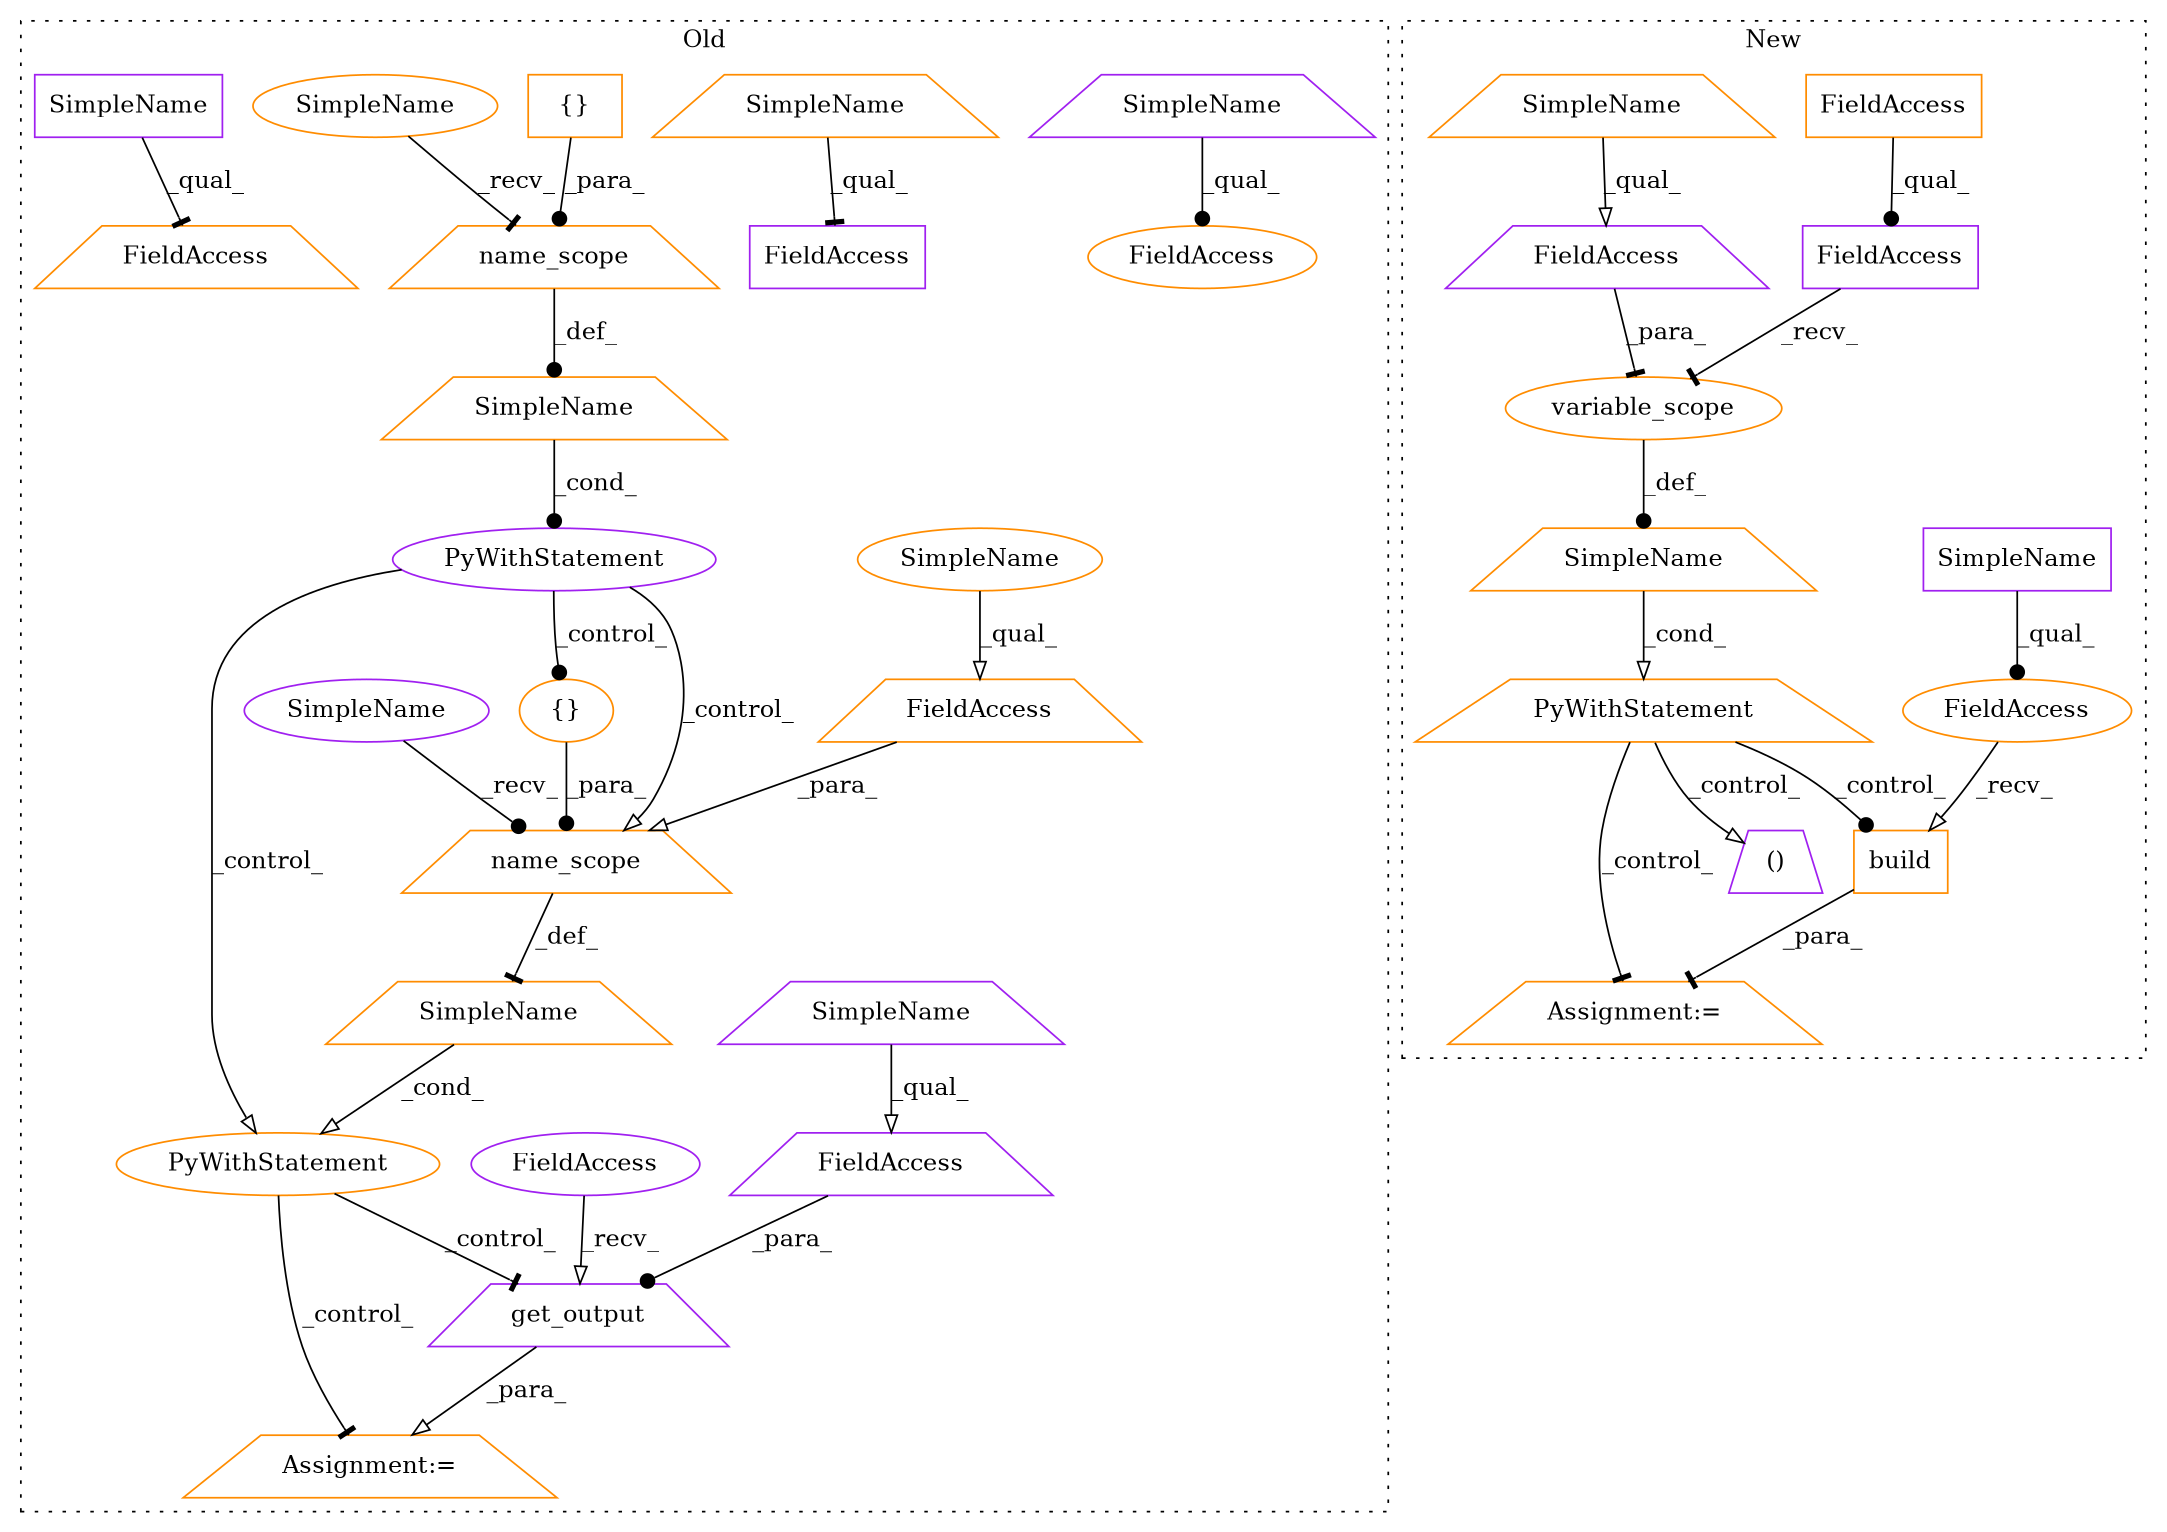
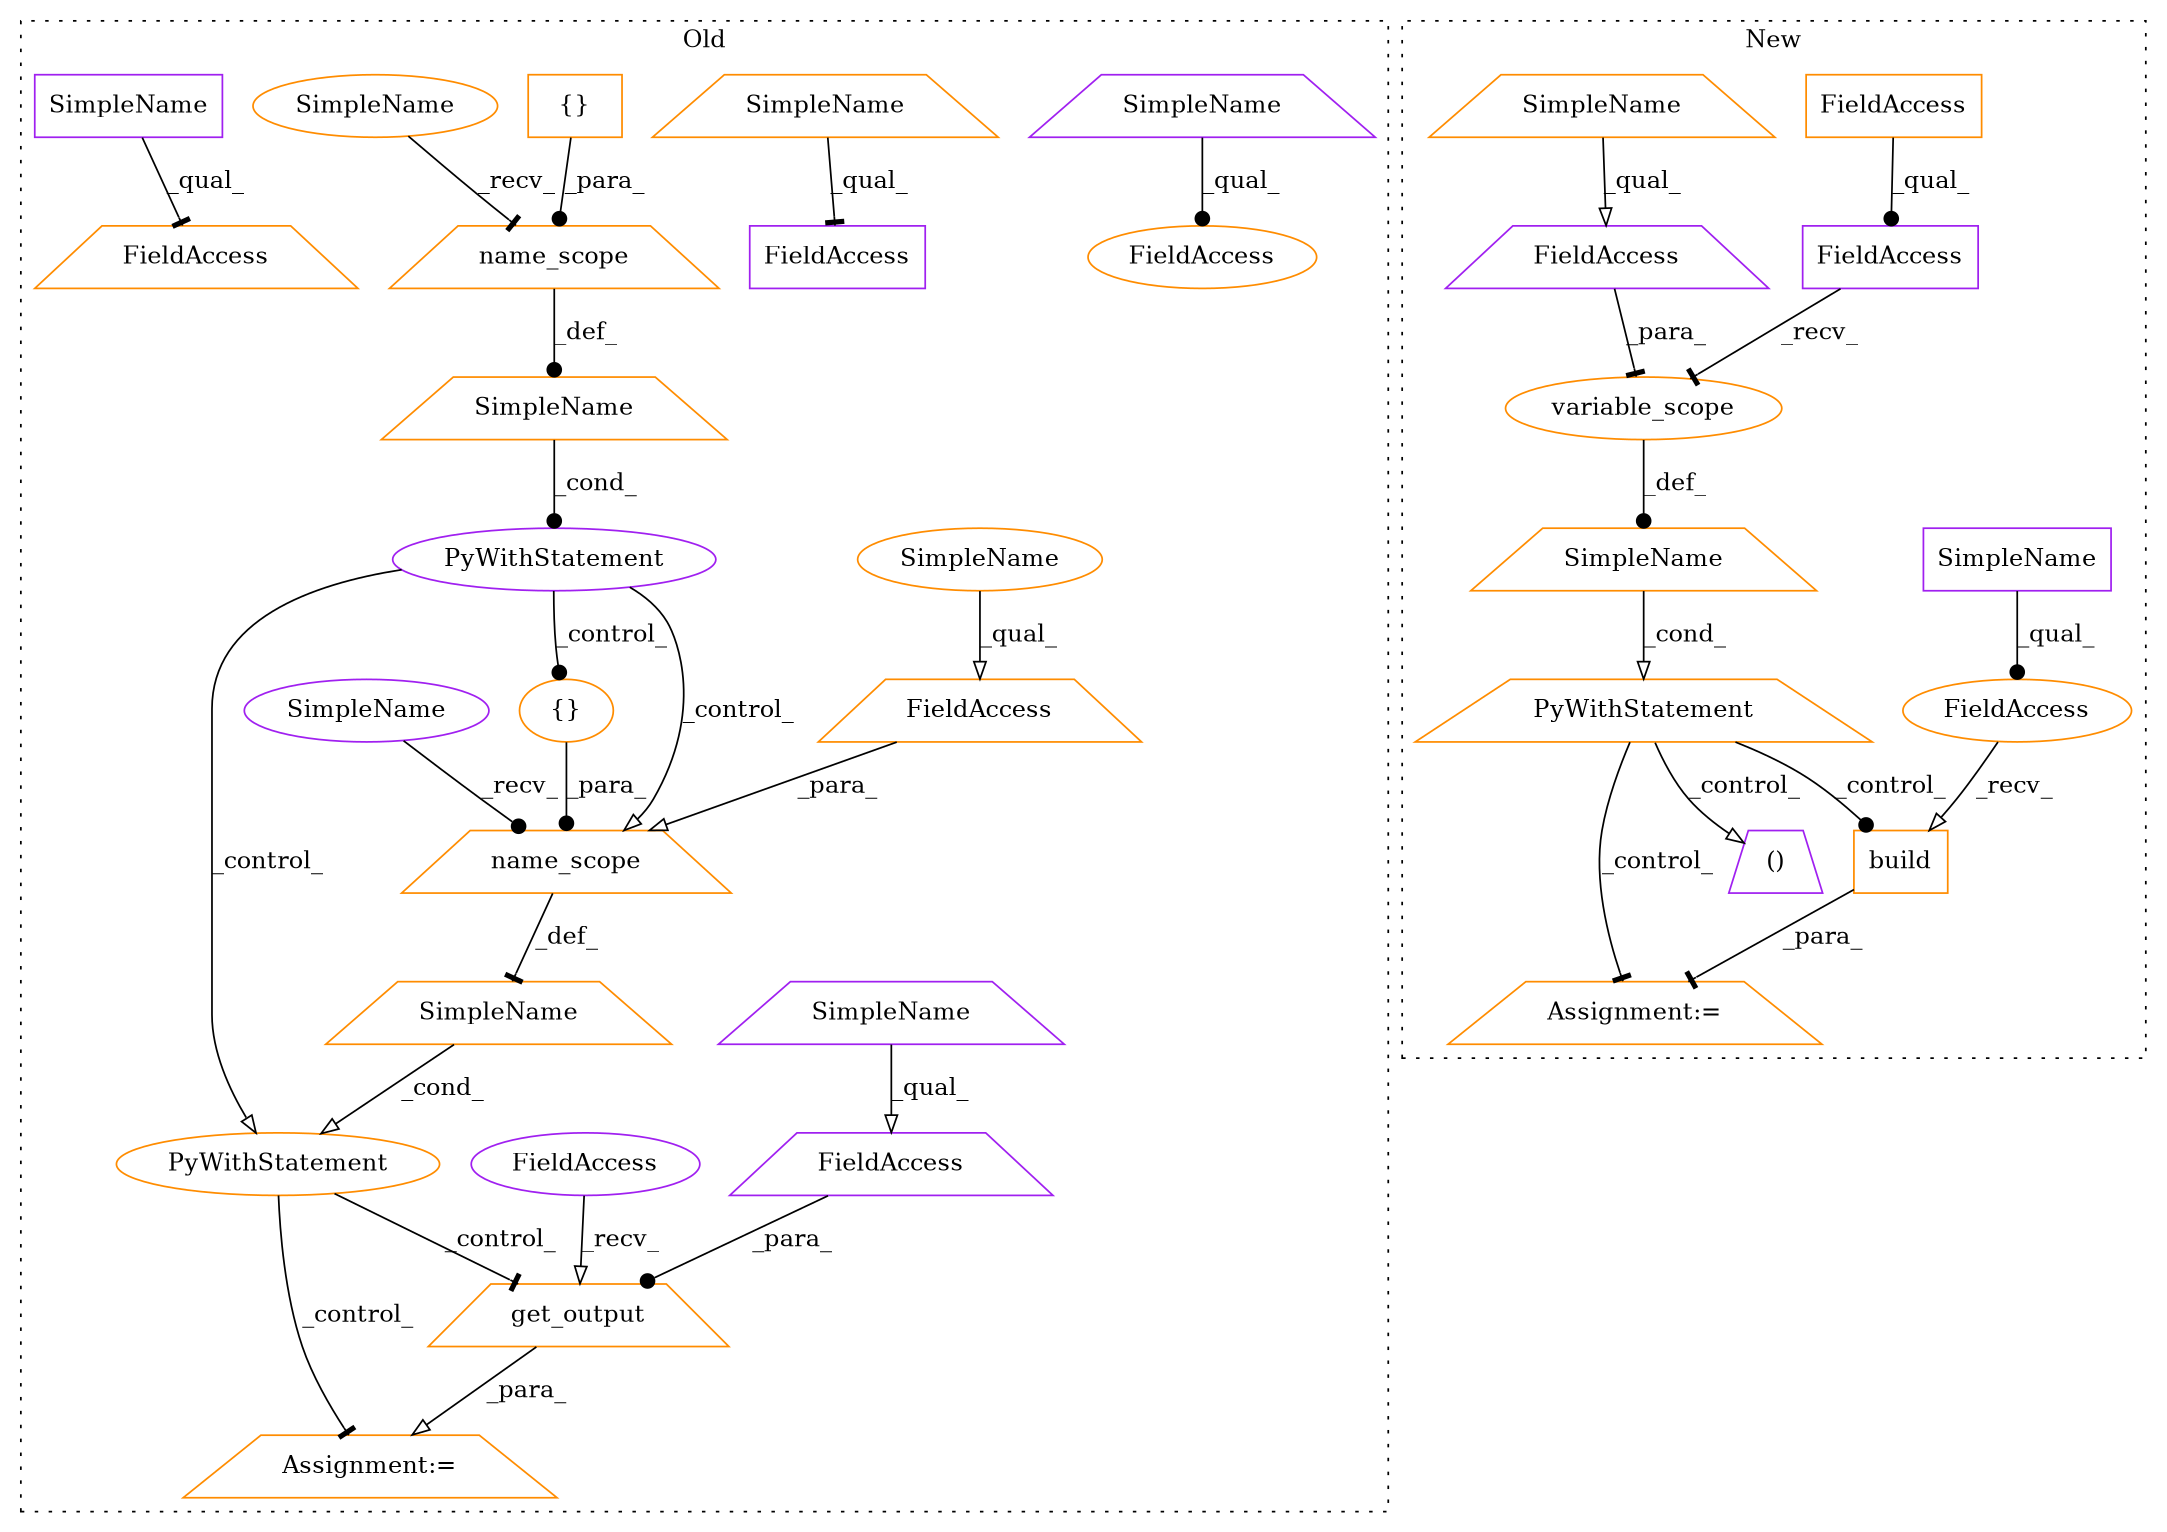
(579, 1315) -> (579, 1315)
